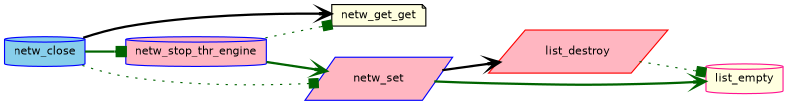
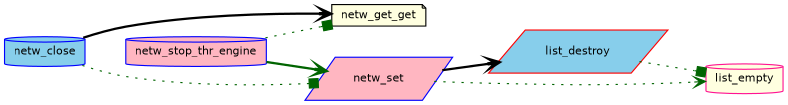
(100, 52) -> none
(578, 52) -> (578, 52)
(564, 85) -> (564, 85)
